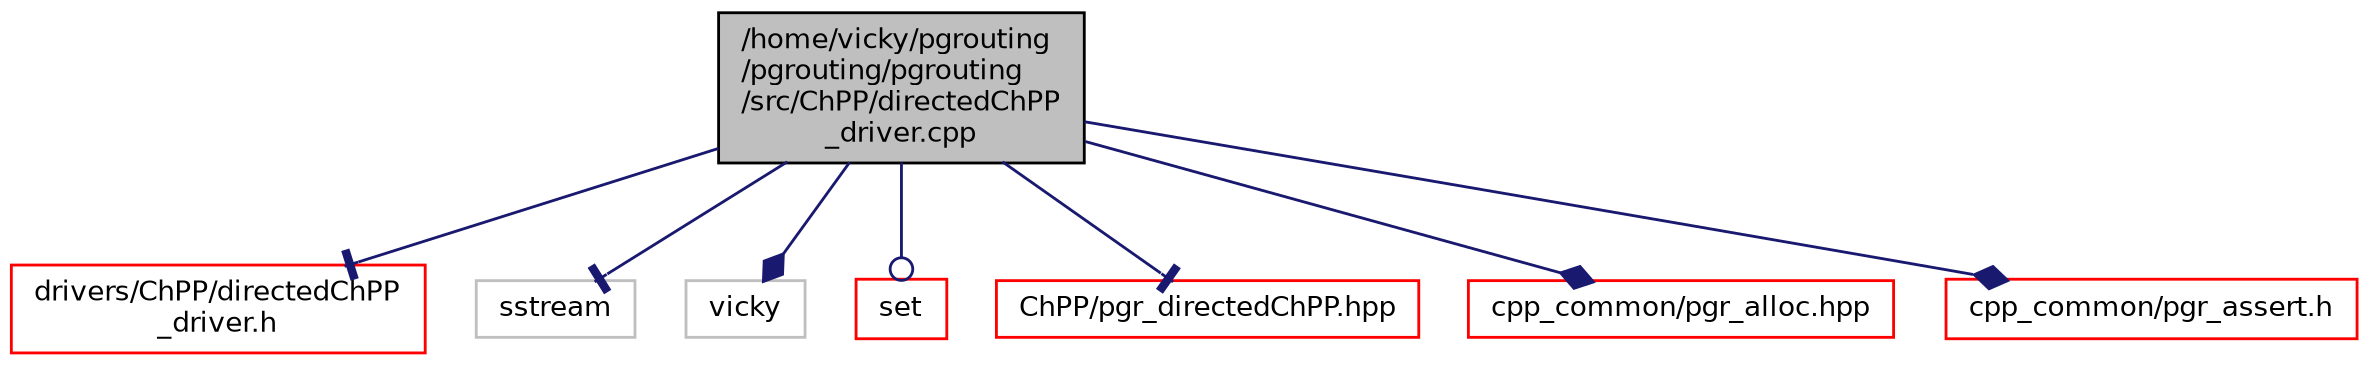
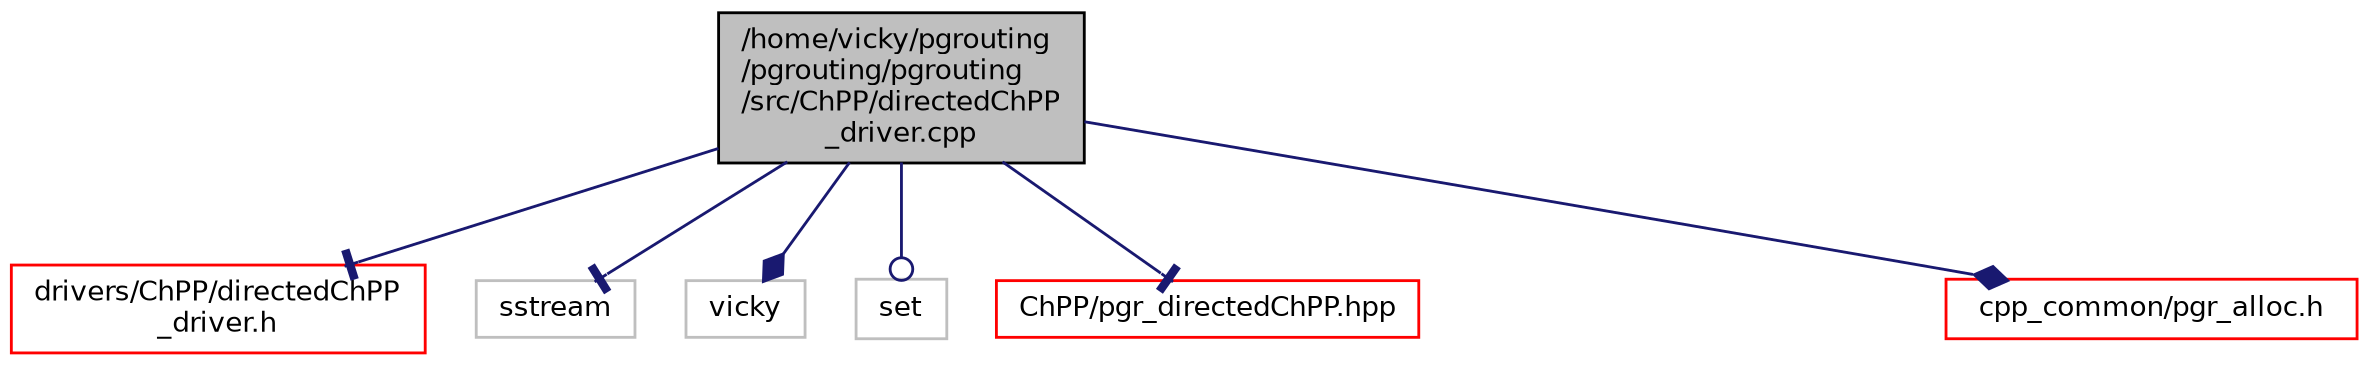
(901, 309) -> (901, 309)
(1681, 309) -> none
(2152, 309) -> (2152, 309)
